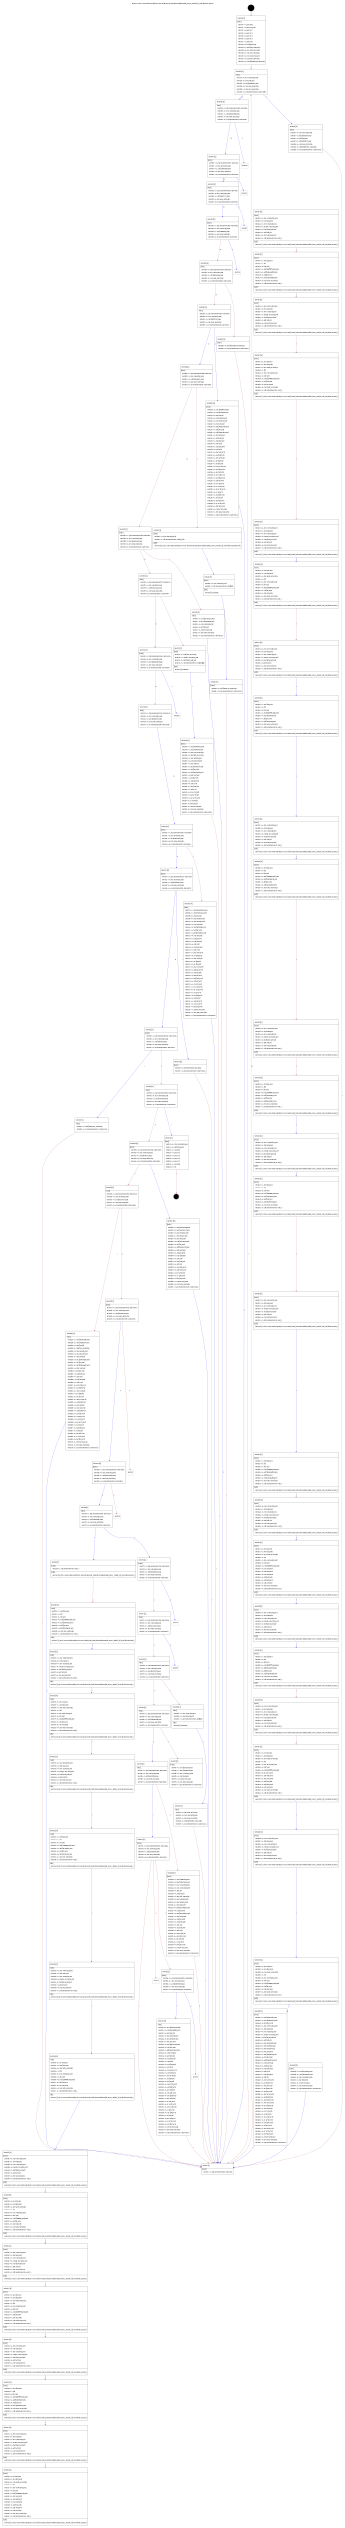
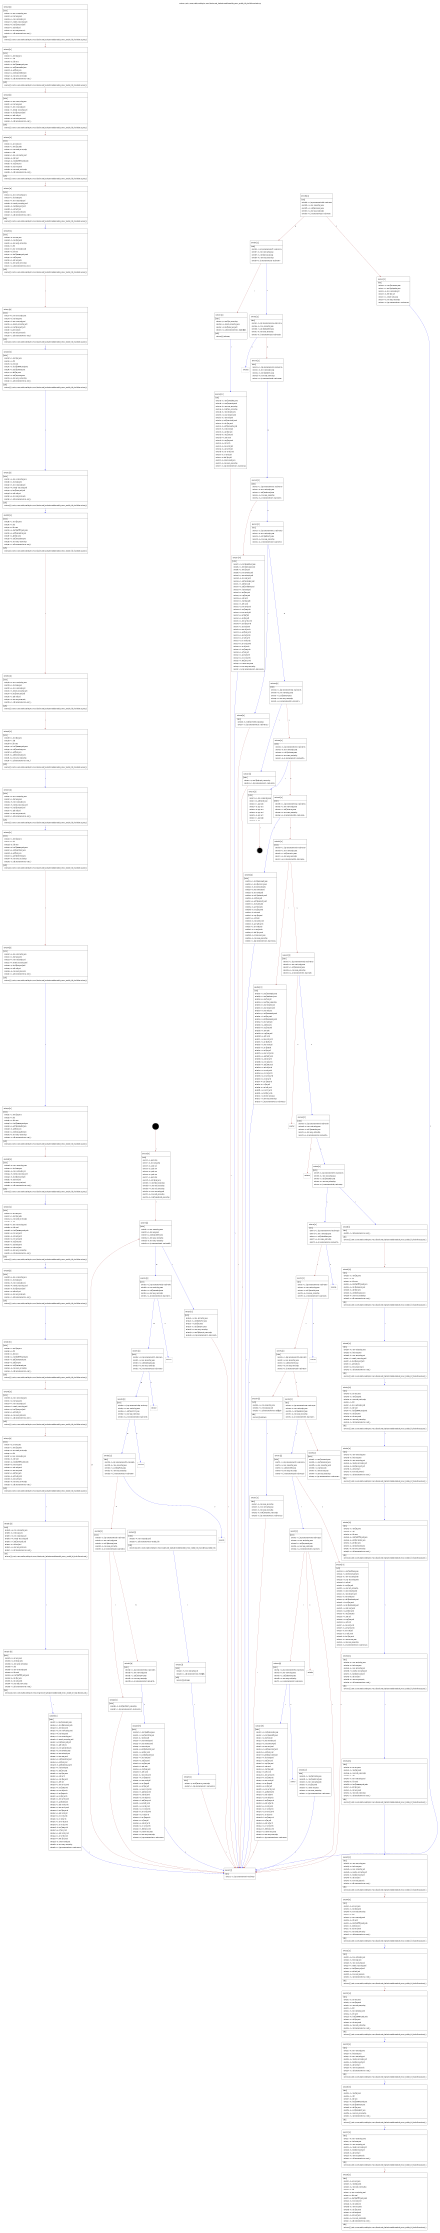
(196, 376) -> none
